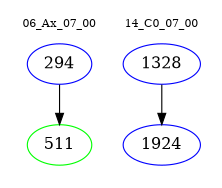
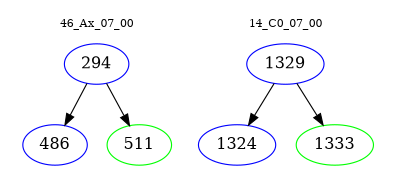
(60, 24) -> (97, 24)
(162, 64) -> (285, 64)
none -> (55, 145)
(162, 145) -> (237, 145)
none -> (335, 145)
